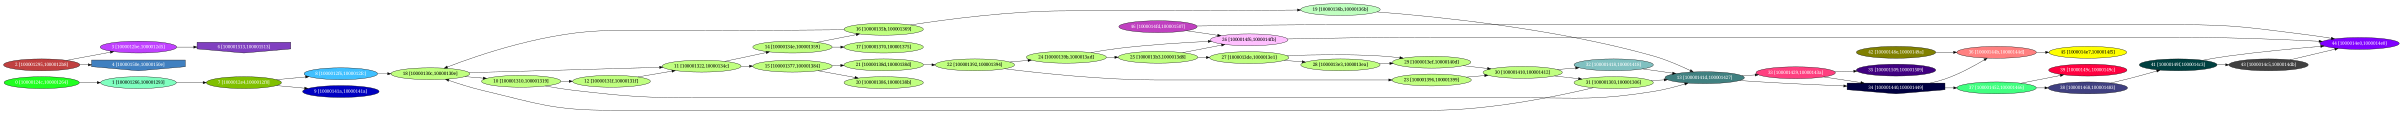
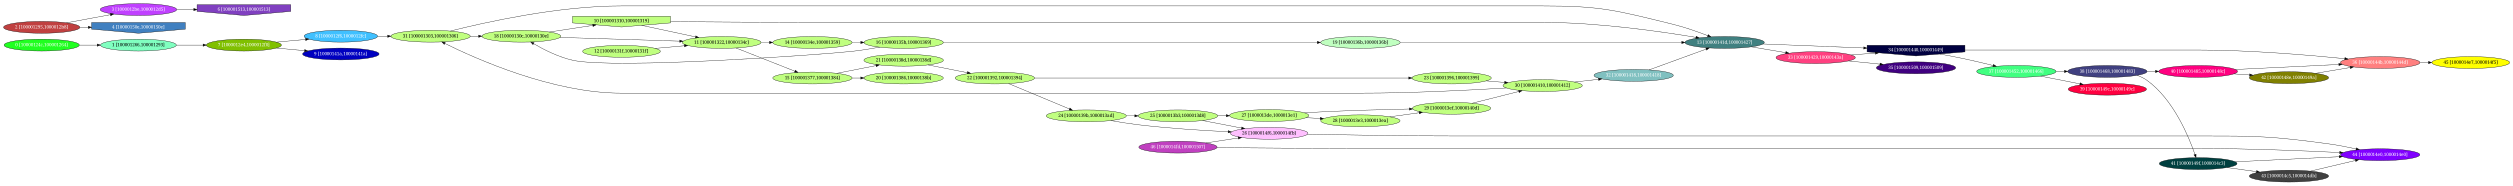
(884, 47) -> none
none -> (2198, 71)
(383, 74) -> (383, 36)
(521, 81) -> (621, 21)
(565, 81) -> (669, 31)
